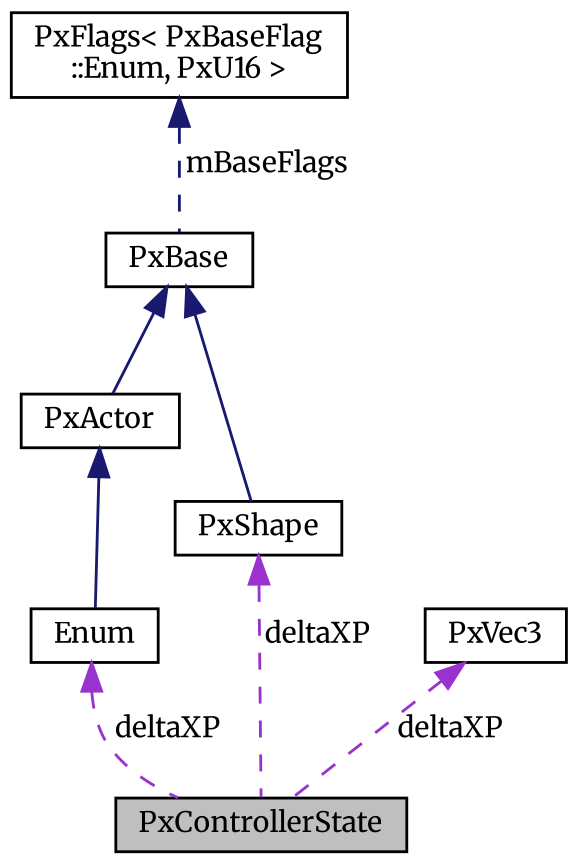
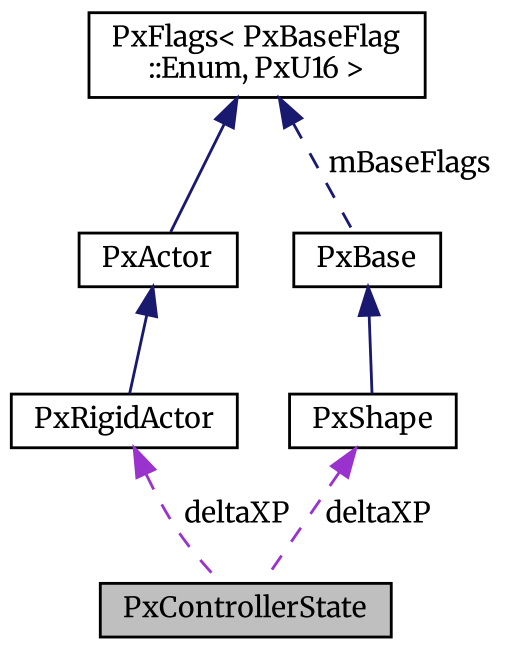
(133, 353) -> (198, 178)
(95, 636) -> (124, 421)
(496, 636) -> none
